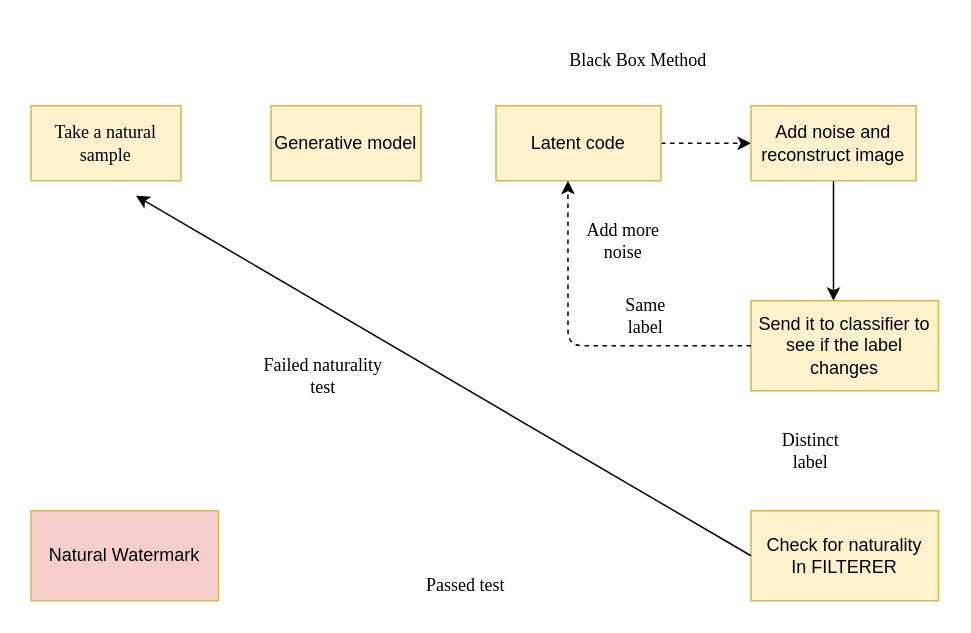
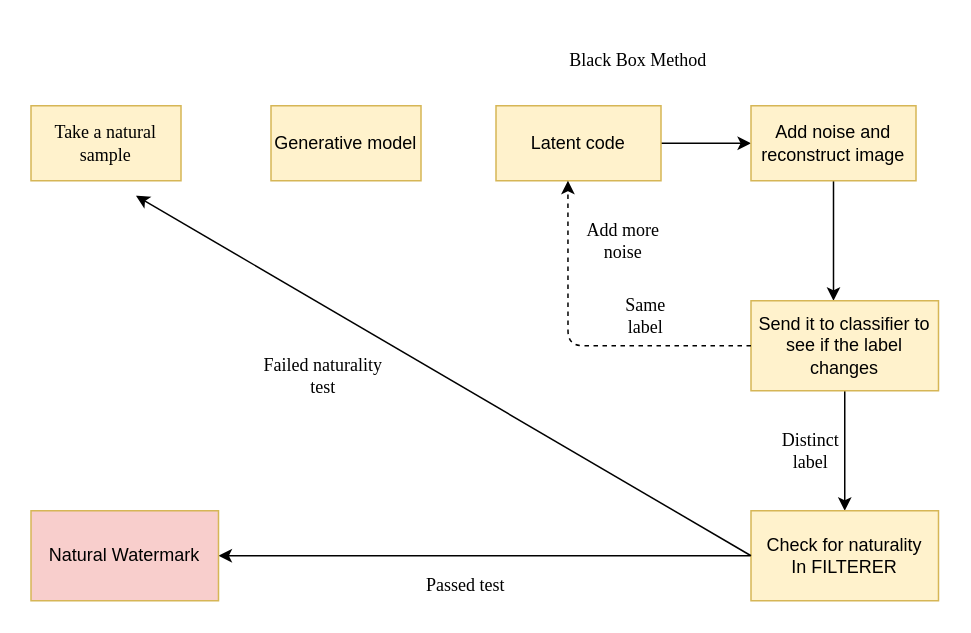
(702, 143) -> (702, 143)
none -> (845, 446)
none -> (489, 556)
